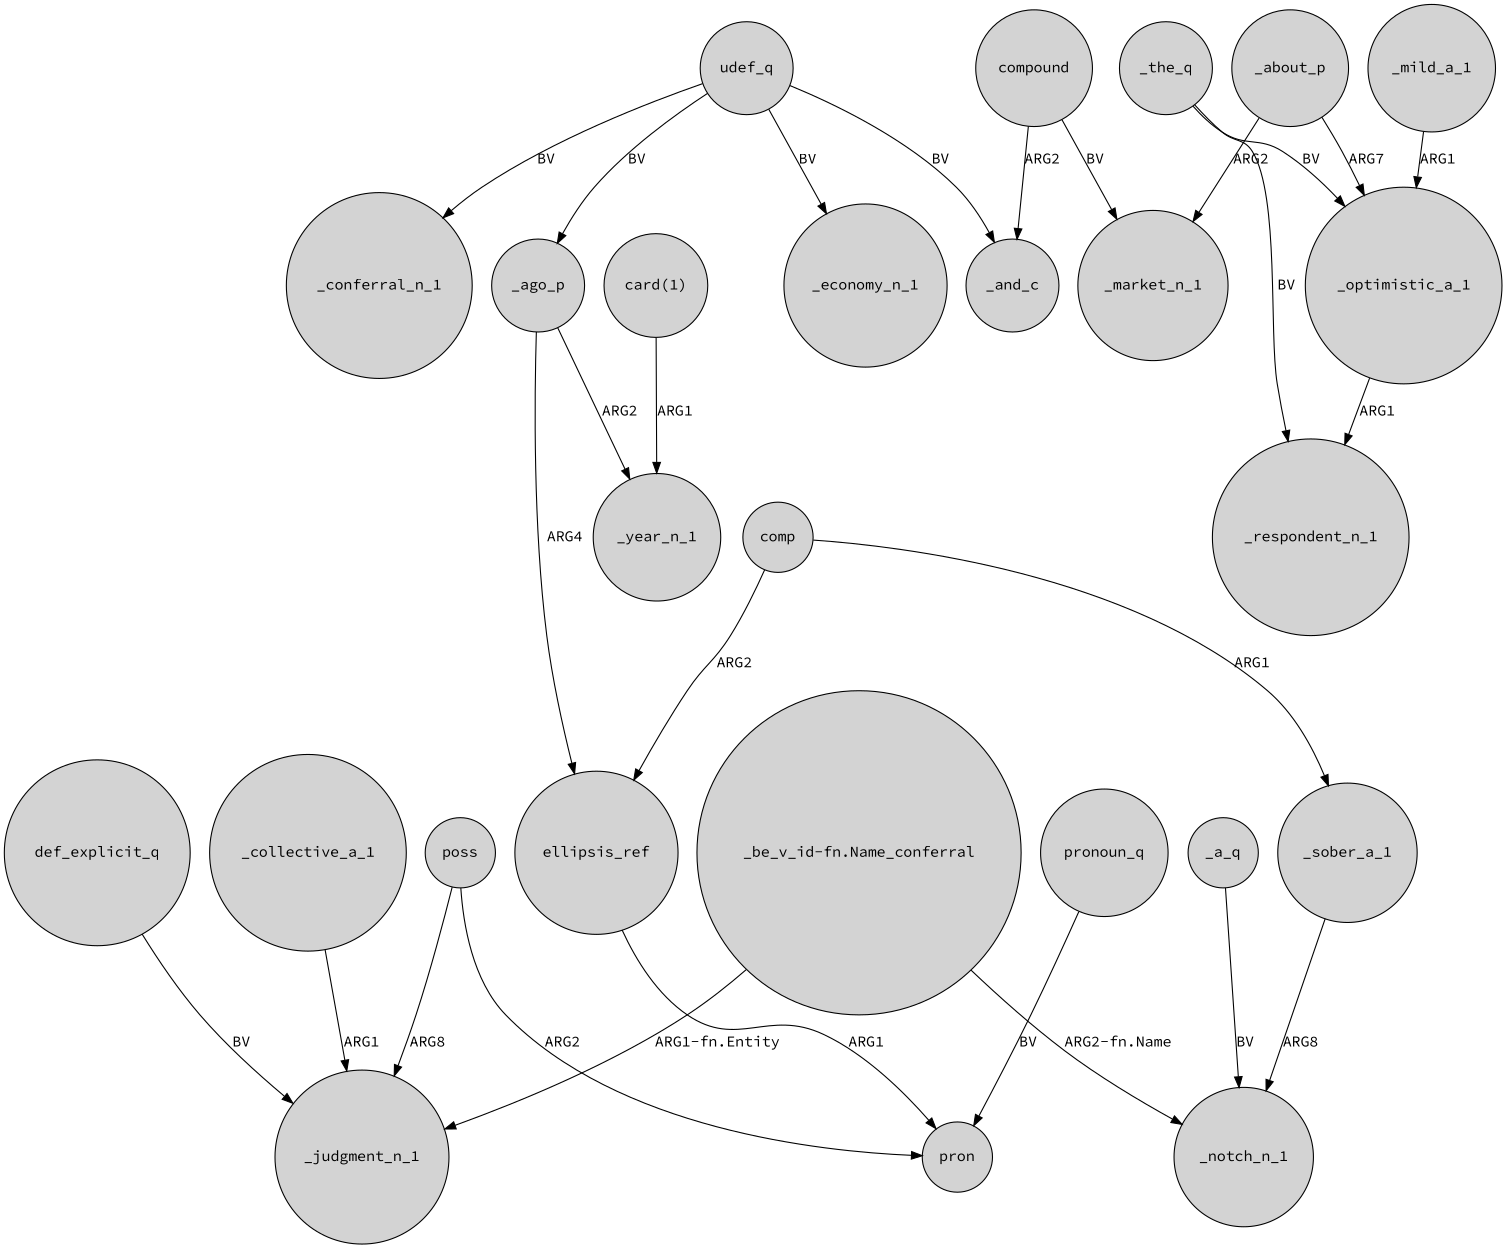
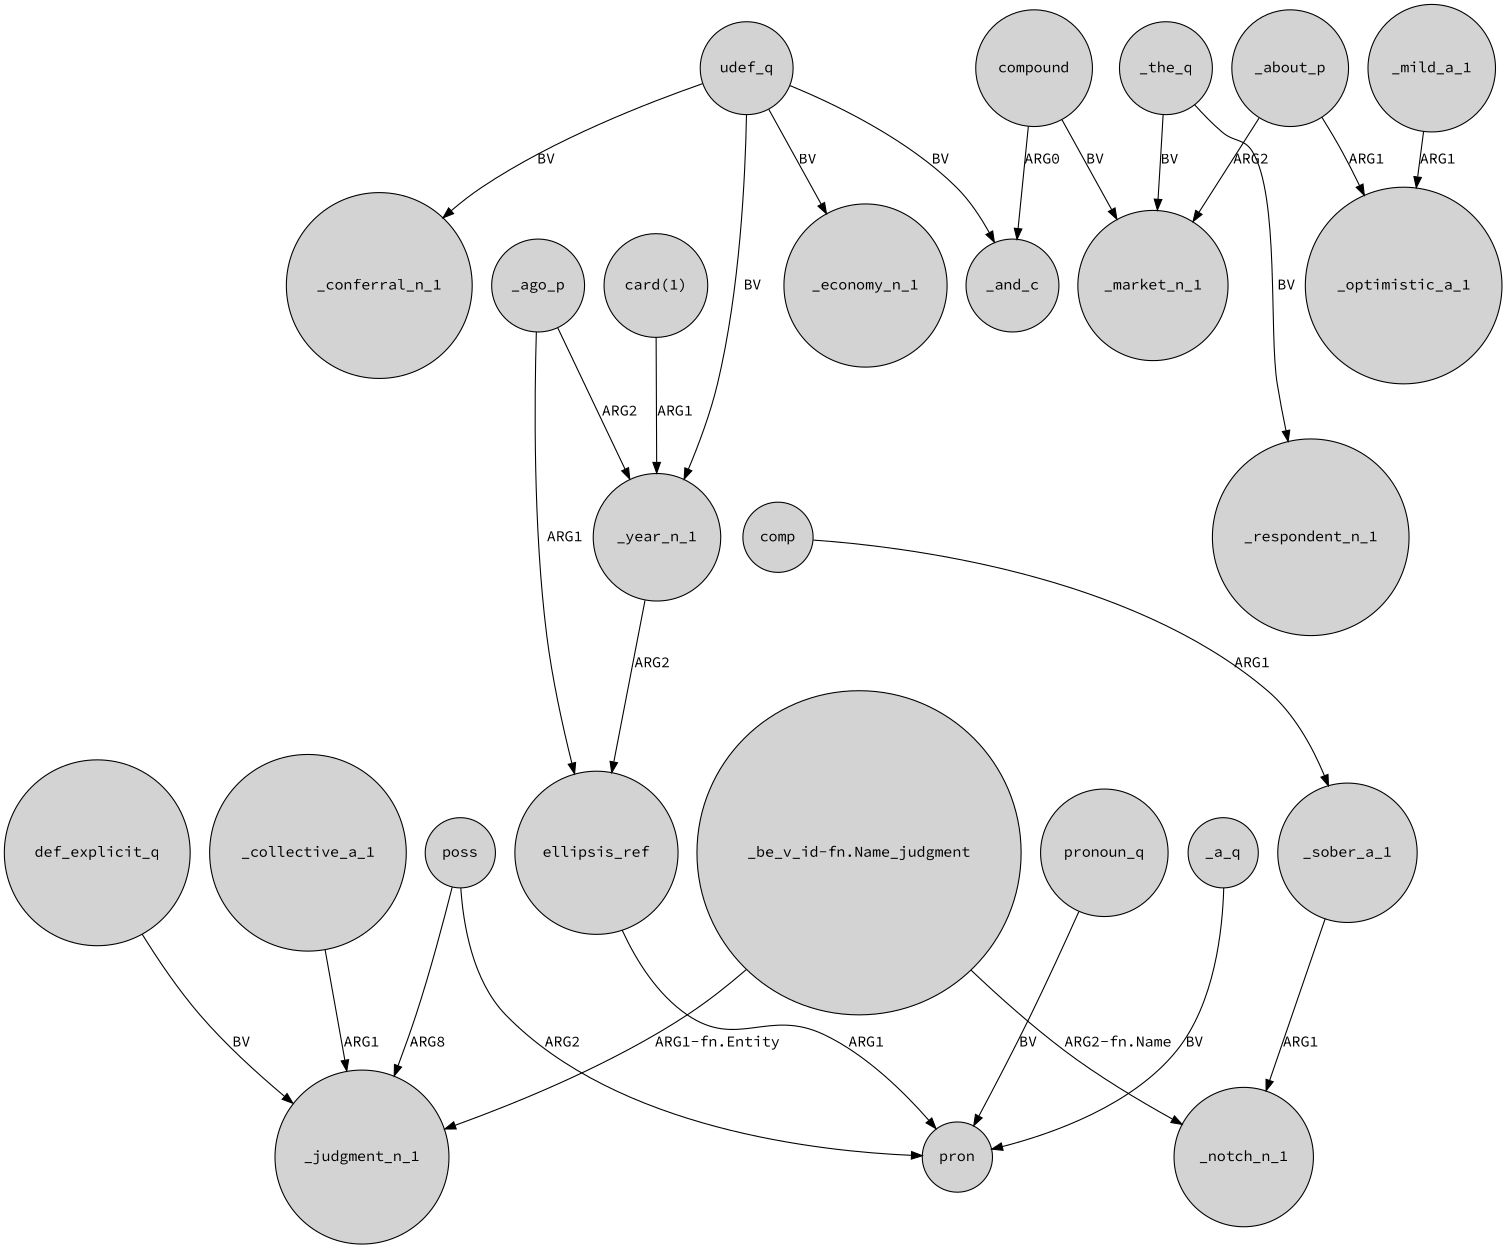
(1269, 145) -> (1161, 157)
(626, 155) -> (733, 295)
(1043, 160) -> (1043, 160)
(1367, 160) -> (1367, 160)
(1359, 406) -> none
(565, 537) -> (565, 537)
(703, 671) -> (629, 681)
(859, 853) -> (859, 853)
(1232, 982) -> (1166, 1062)
(1301, 1042) -> (1301, 1042)
